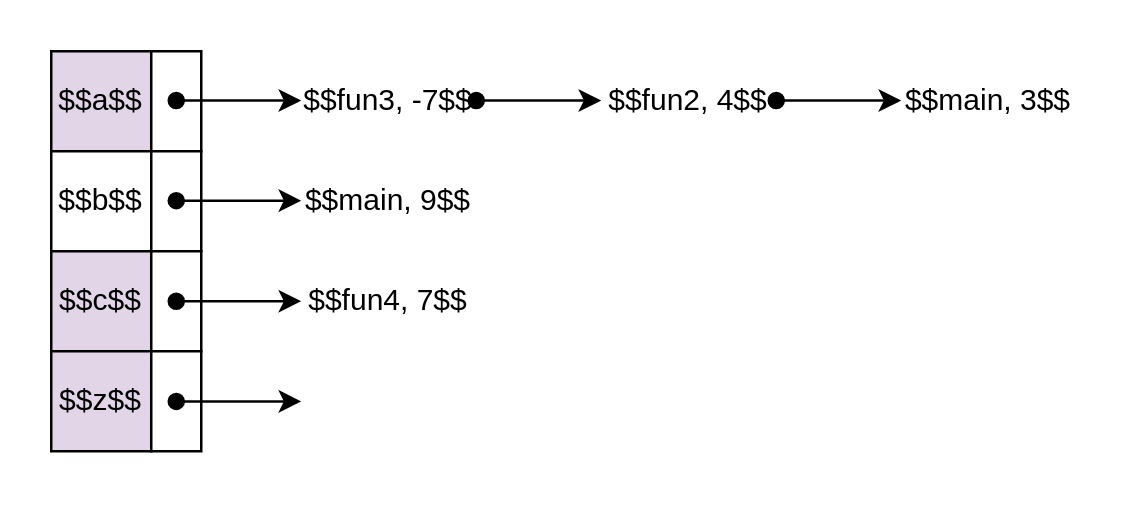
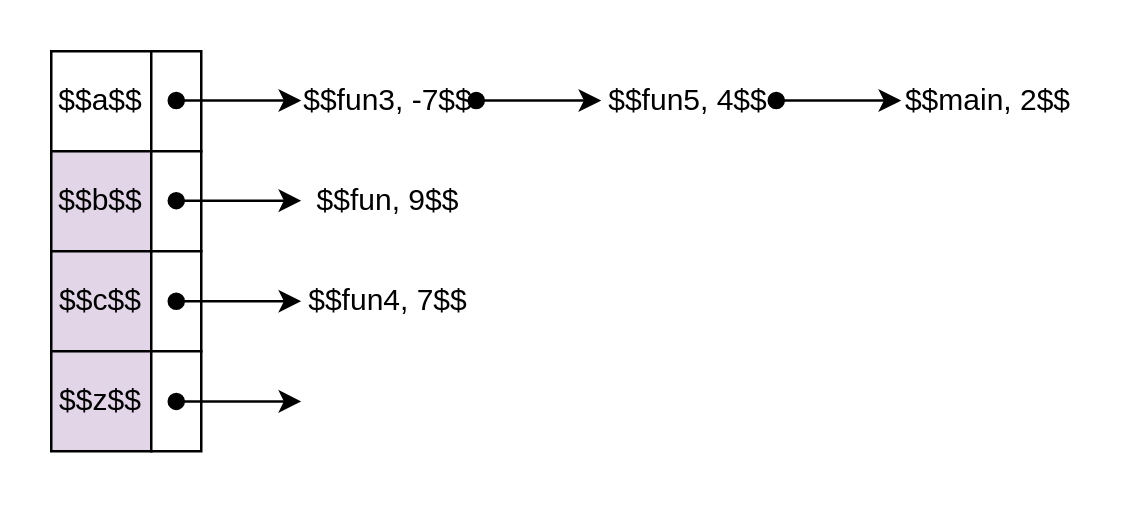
(101, 101) -> (101, 101)
(689, 101) -> (689, 101)
(989, 101) -> (989, 101)
(101, 201) -> (101, 201)
(389, 201) -> (389, 201)
